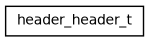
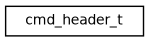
(75, 21) -> (75, 21)
